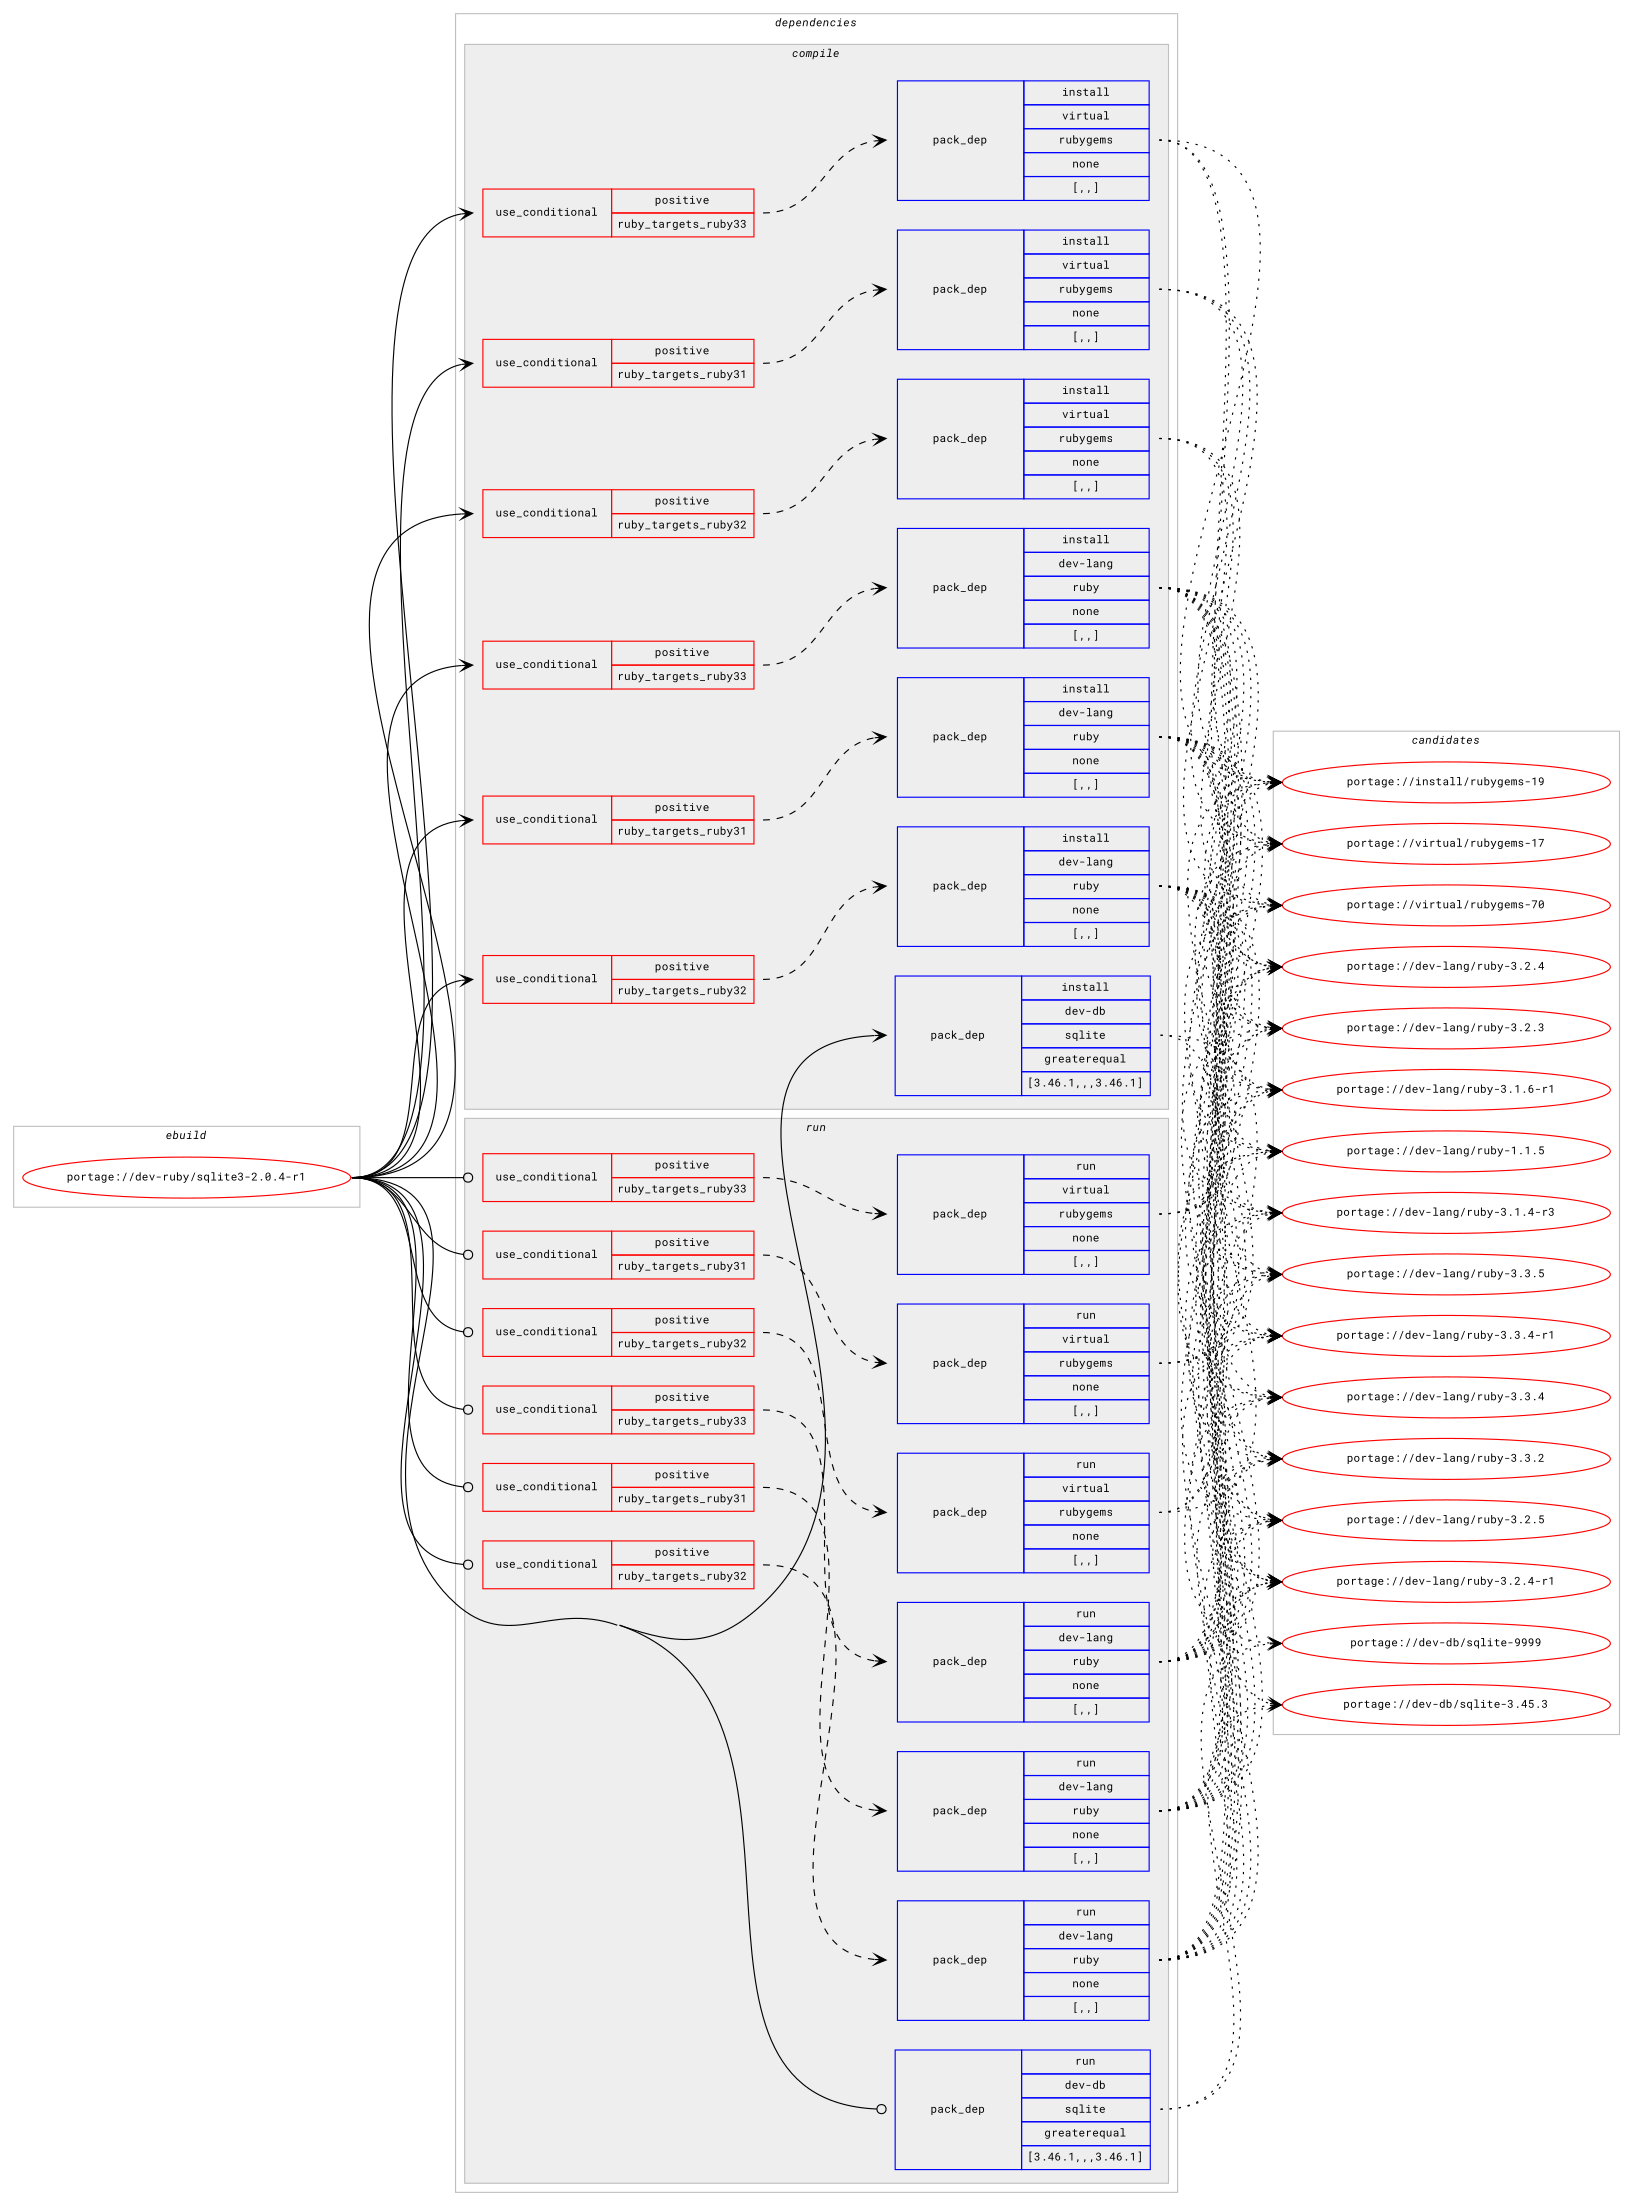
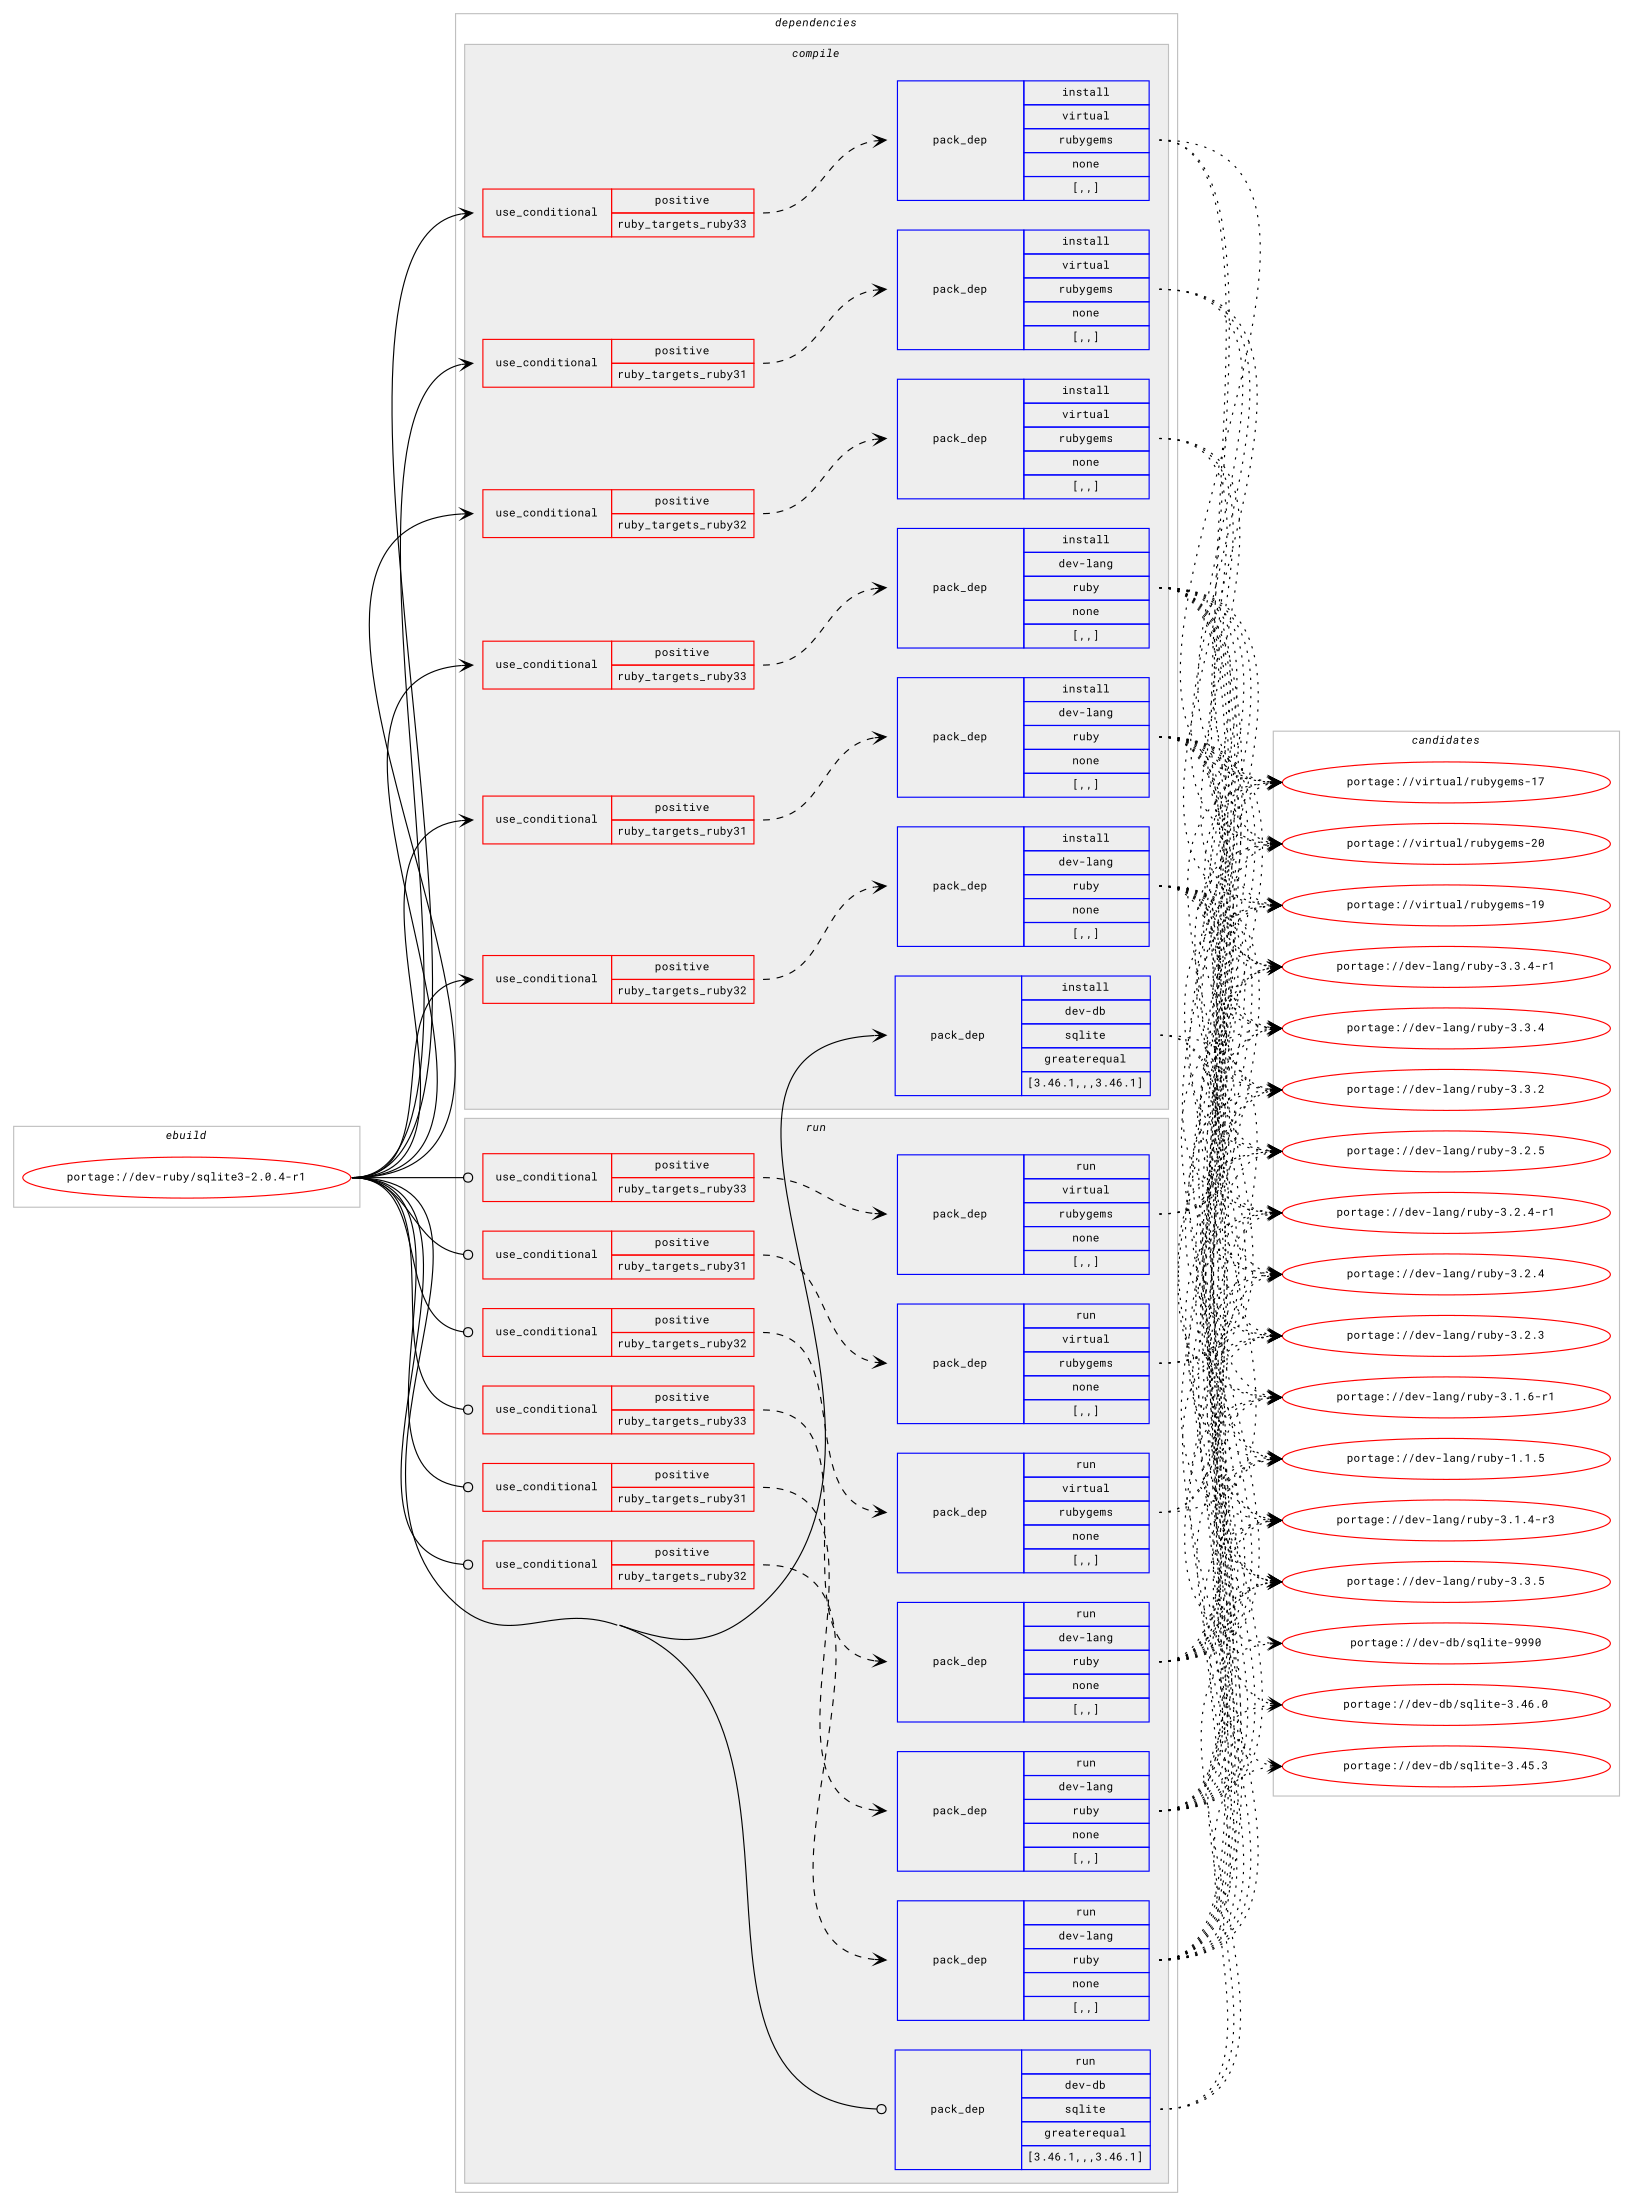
(1446, 782) -> (1446, 905)
(1446, 905) -> (1446, 844)
(1446, 1643) -> (1446, 1643)
none -> (1446, 1705)
